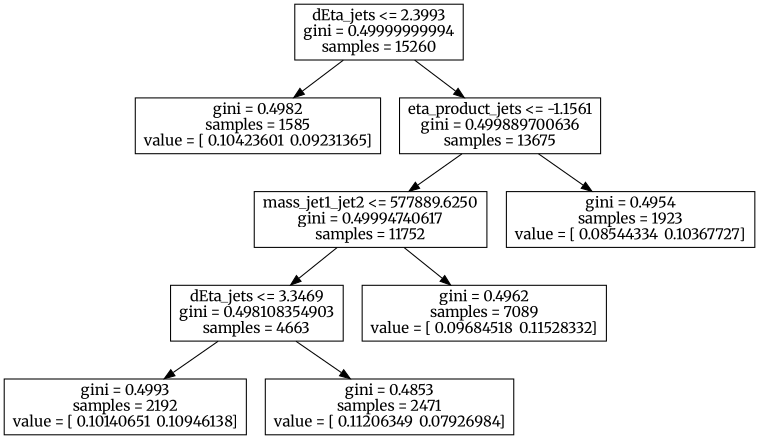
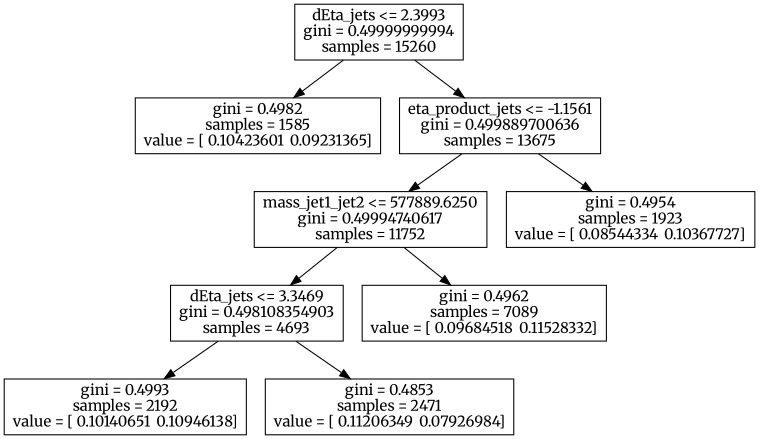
(257, 313) -> (257, 313)
